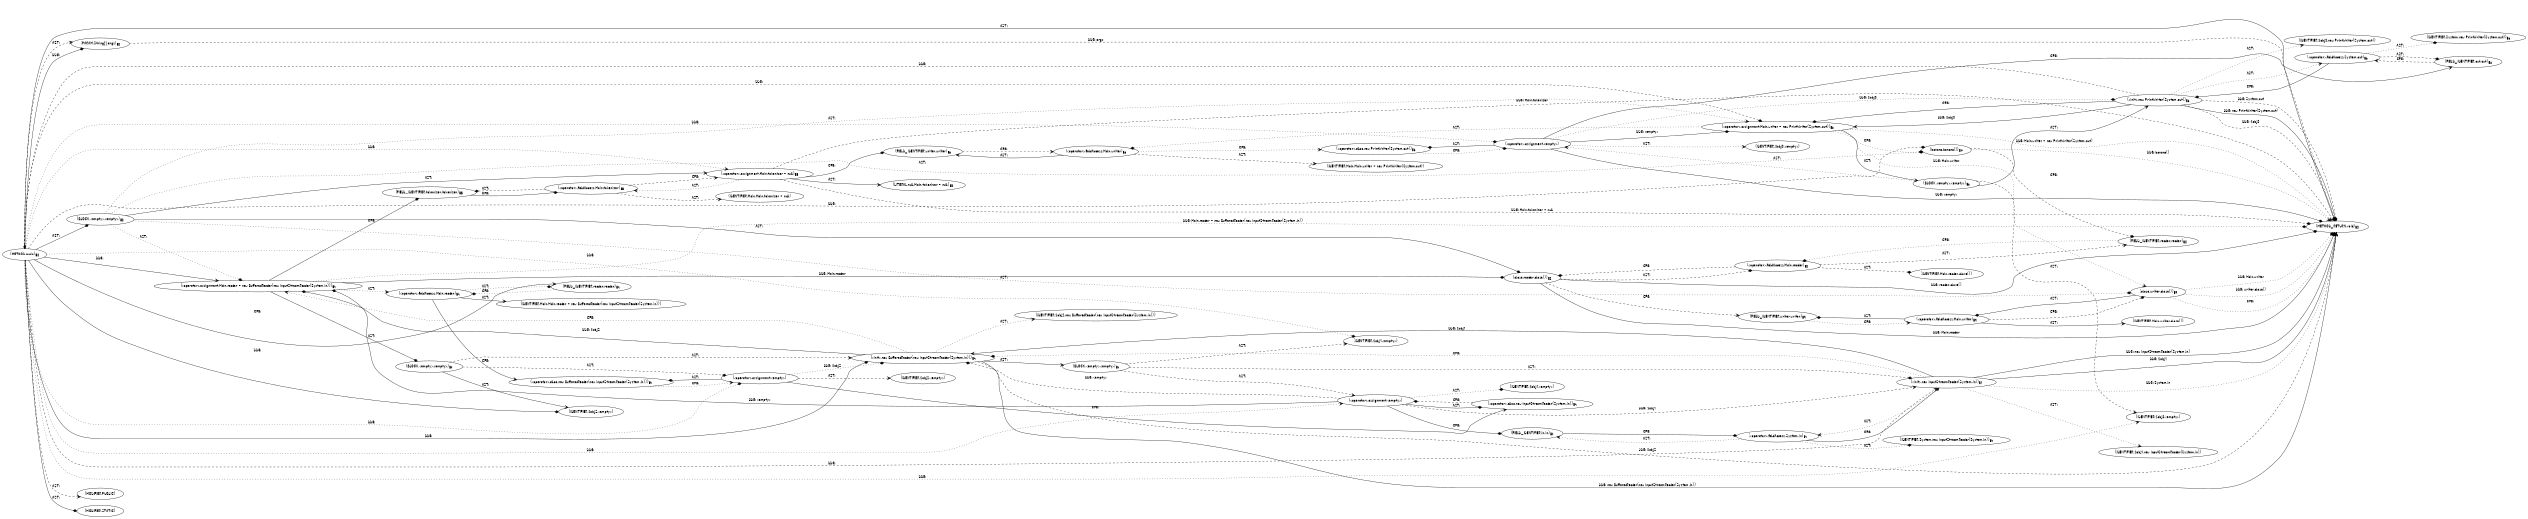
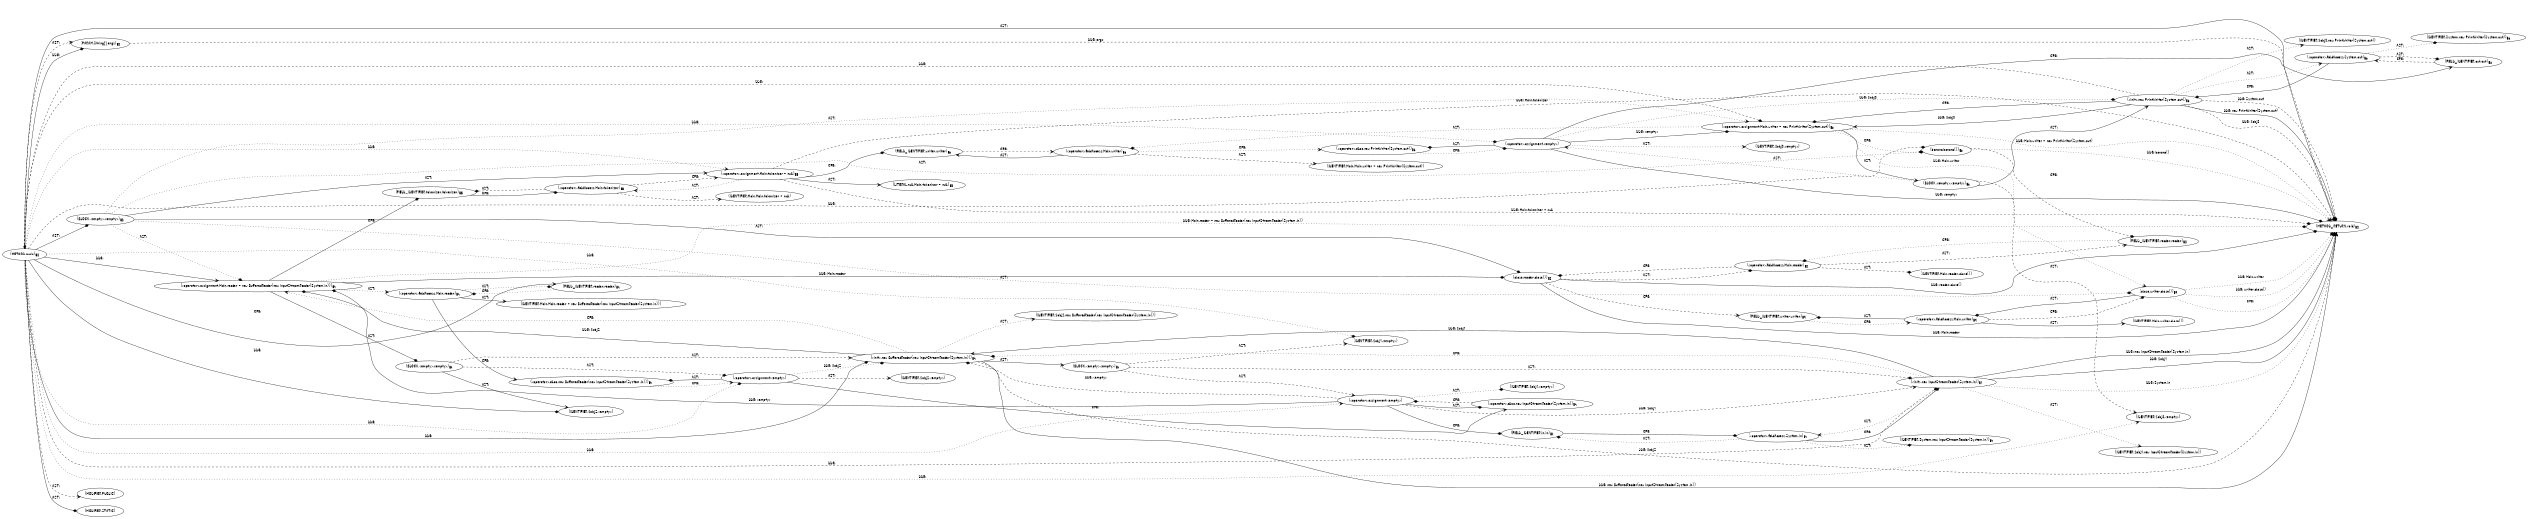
(1961, 150) -> (1961, 150)
(1651, 442) -> (1651, 442)
(907, 465) -> (907, 465)
